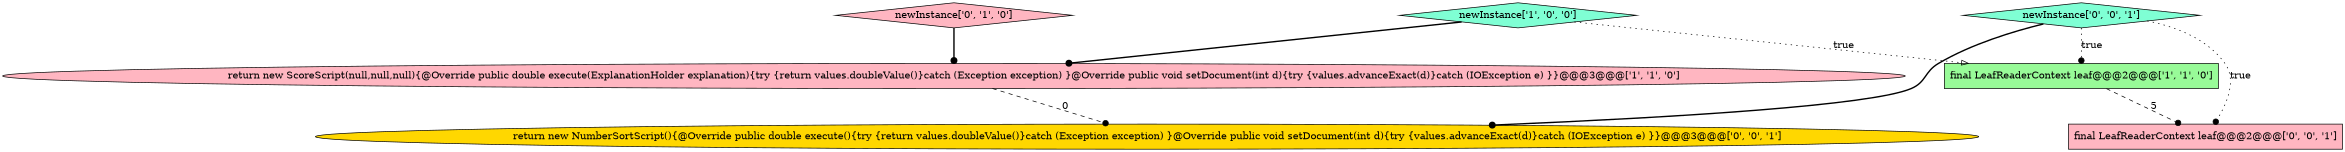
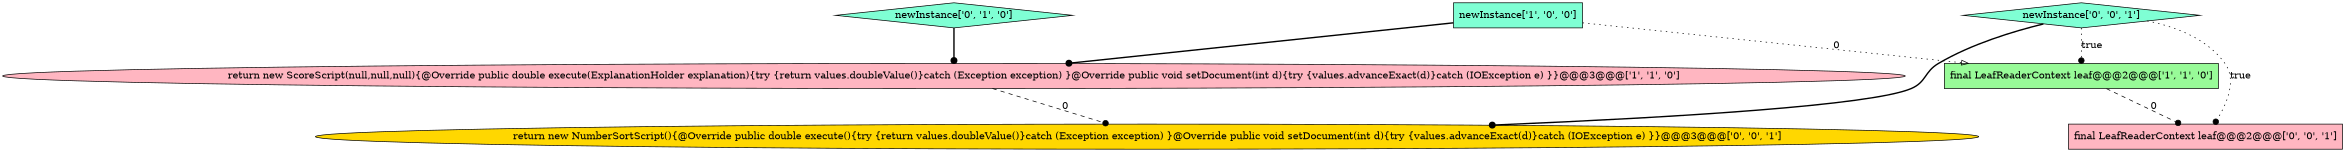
(954, 15) -> (954, 15)
(1518, 15) -> (1518, 15)
(1844, 46) -> (1837, 46)
(2154, 106) -> (2154, 106)
